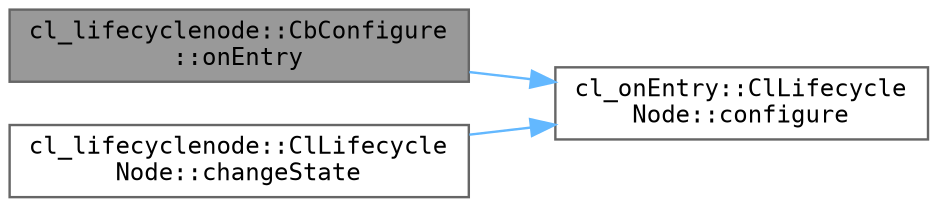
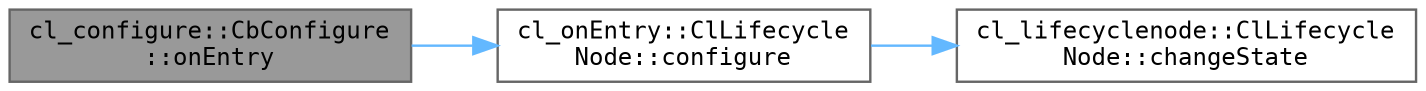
(239, 46) -> (210, 46)
(500, 131) -> (902, 46)
